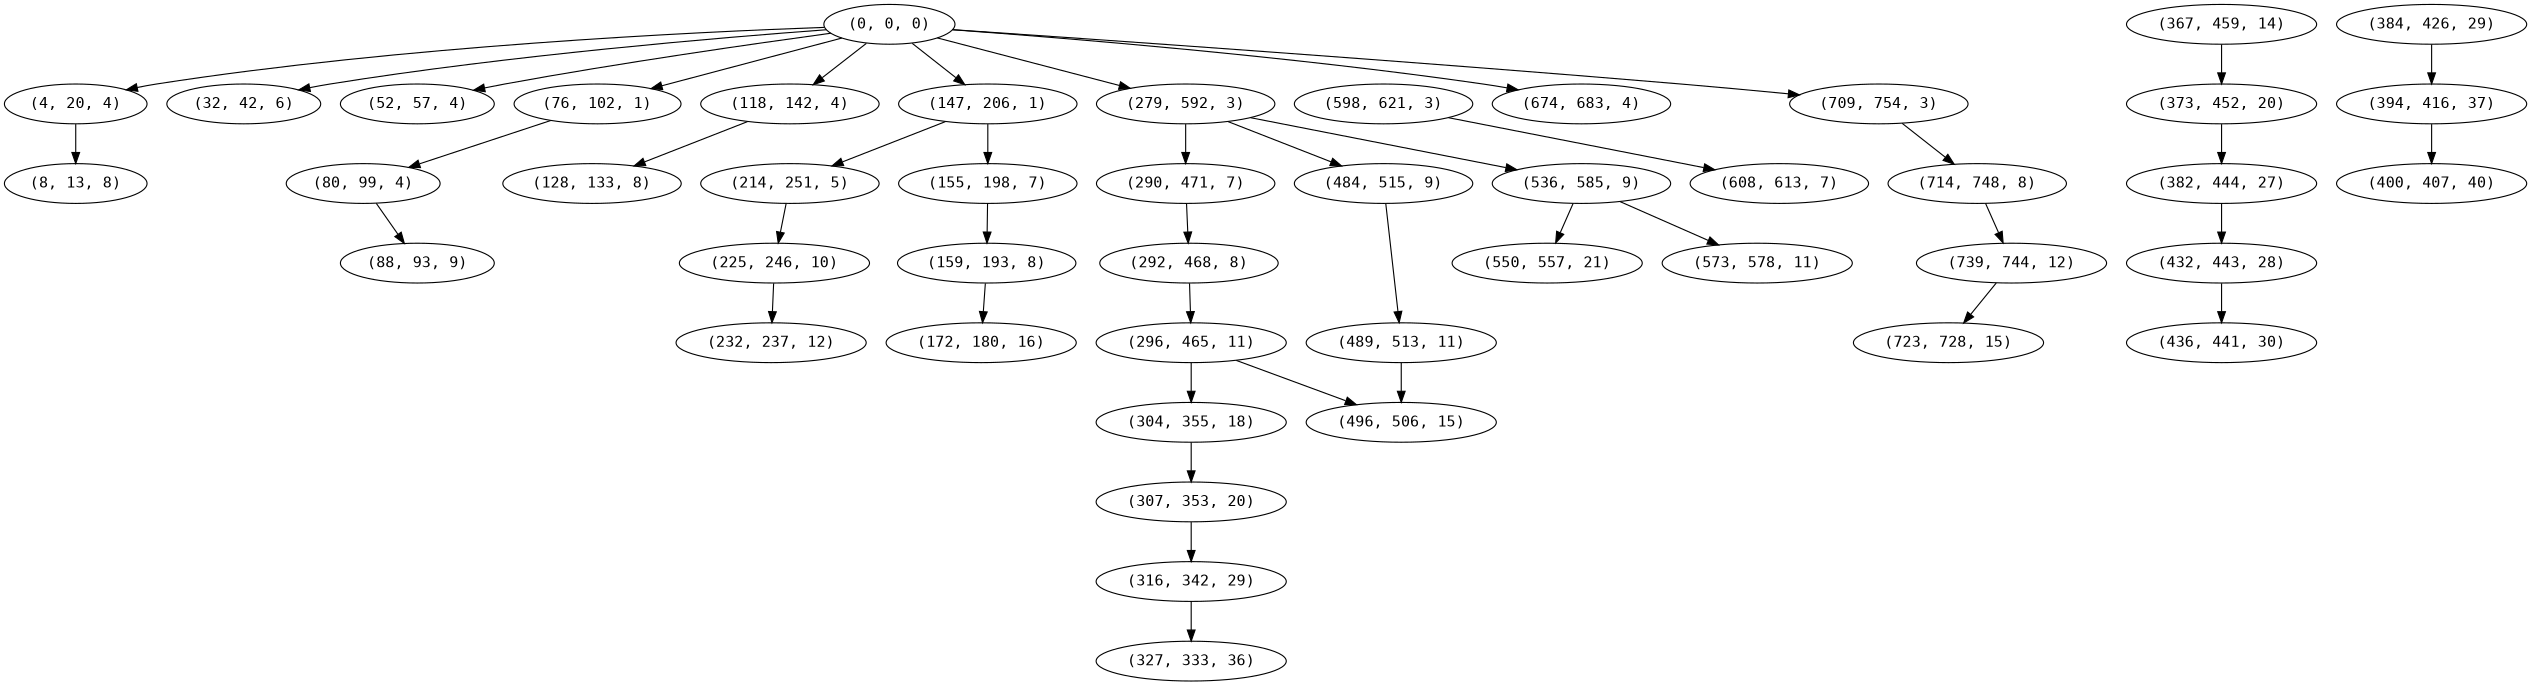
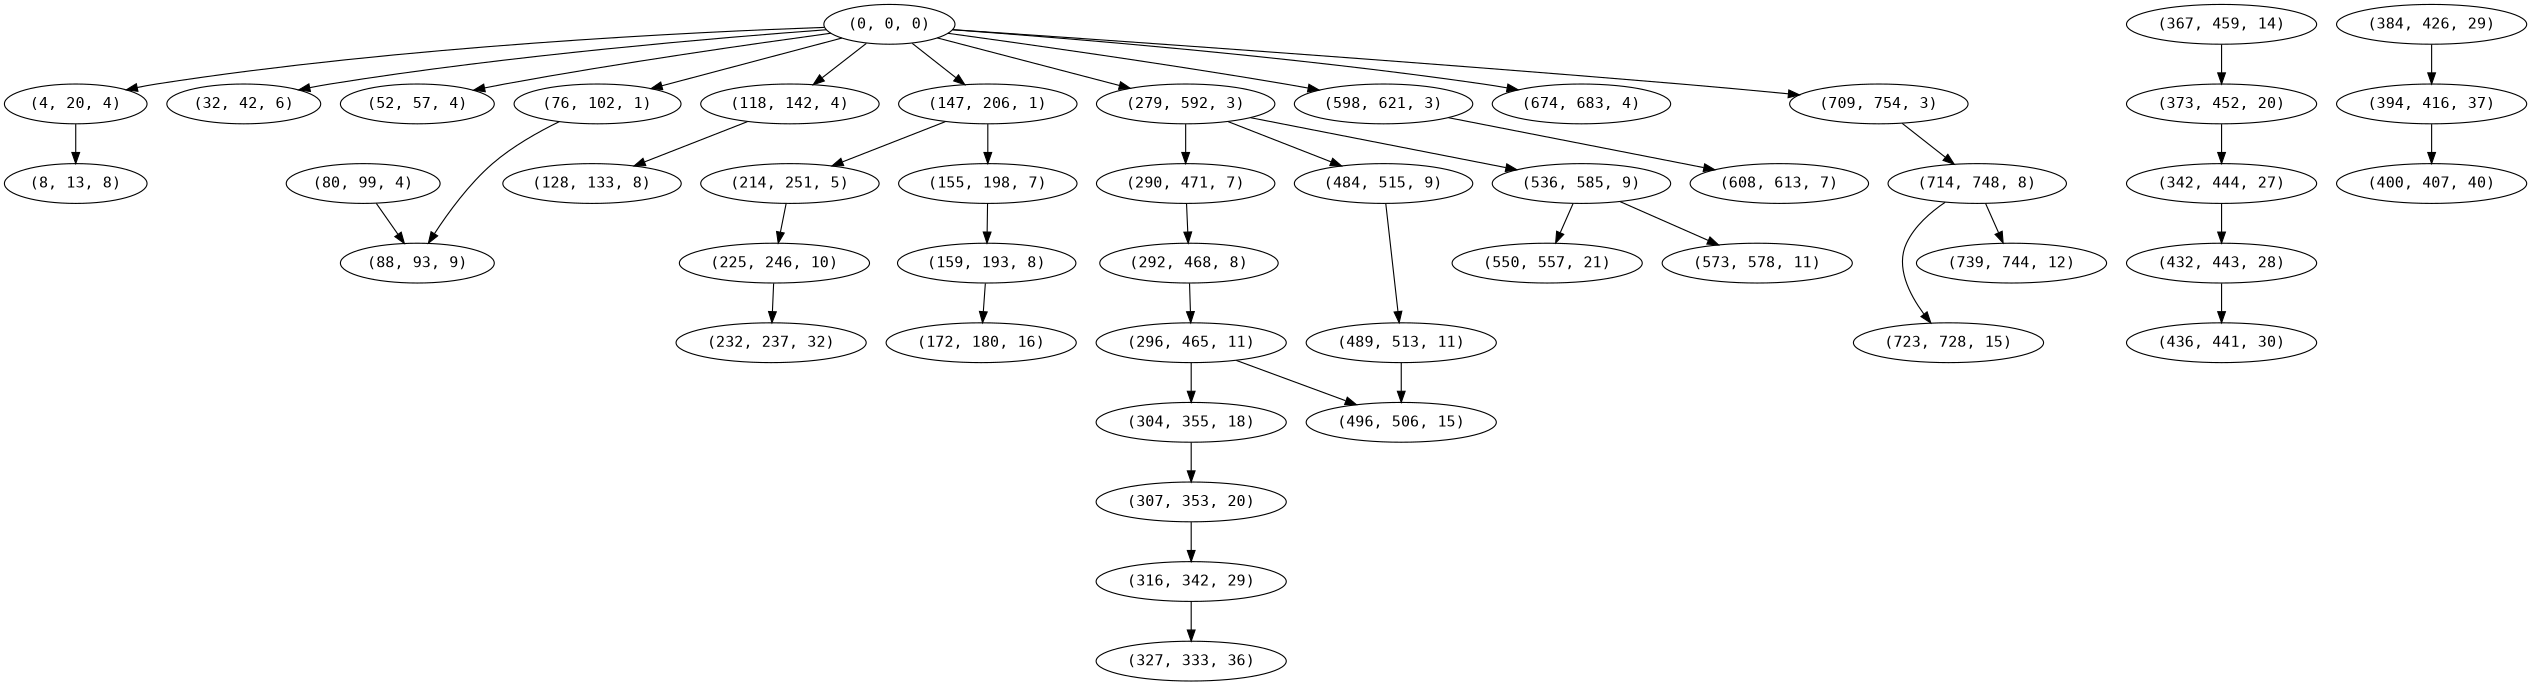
none -> (1128, 59)
(485, 142) -> (488, 168)
(2222, 184) -> (2222, 184)
(1984, 299) -> (1903, 252)
(771, 343) -> (771, 343)
